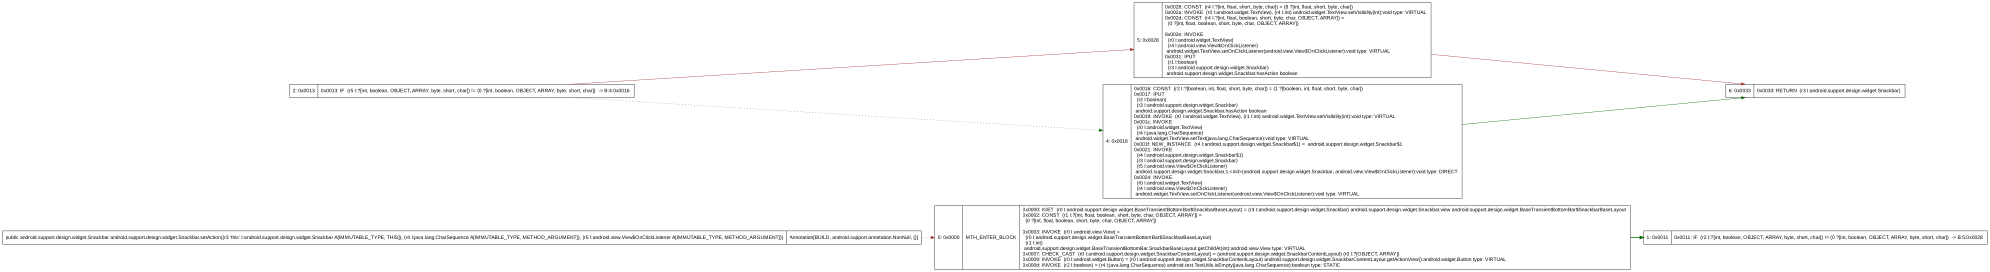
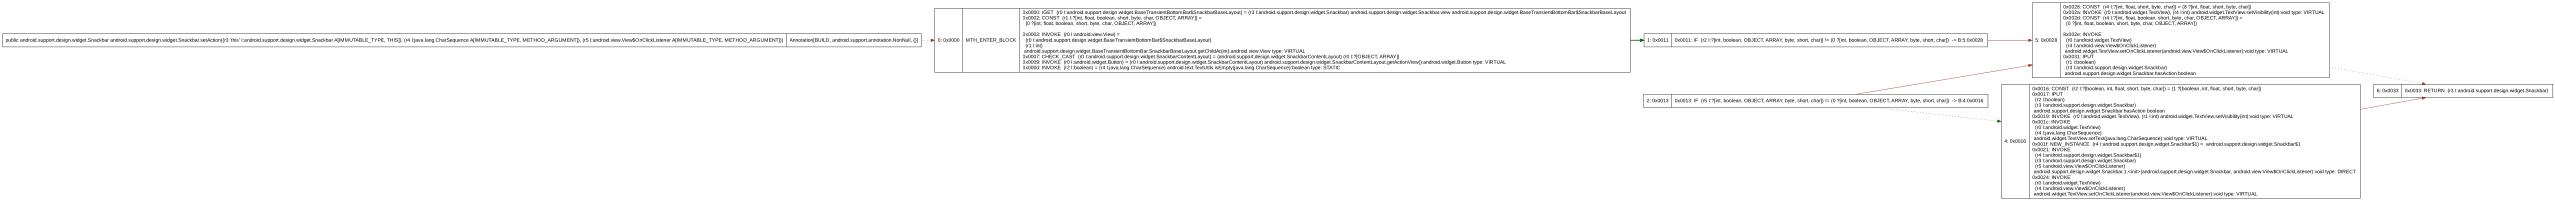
none -> (2008, 40)
(1586, 69) -> (2376, 75)
(1602, 111) -> (2391, 104)
